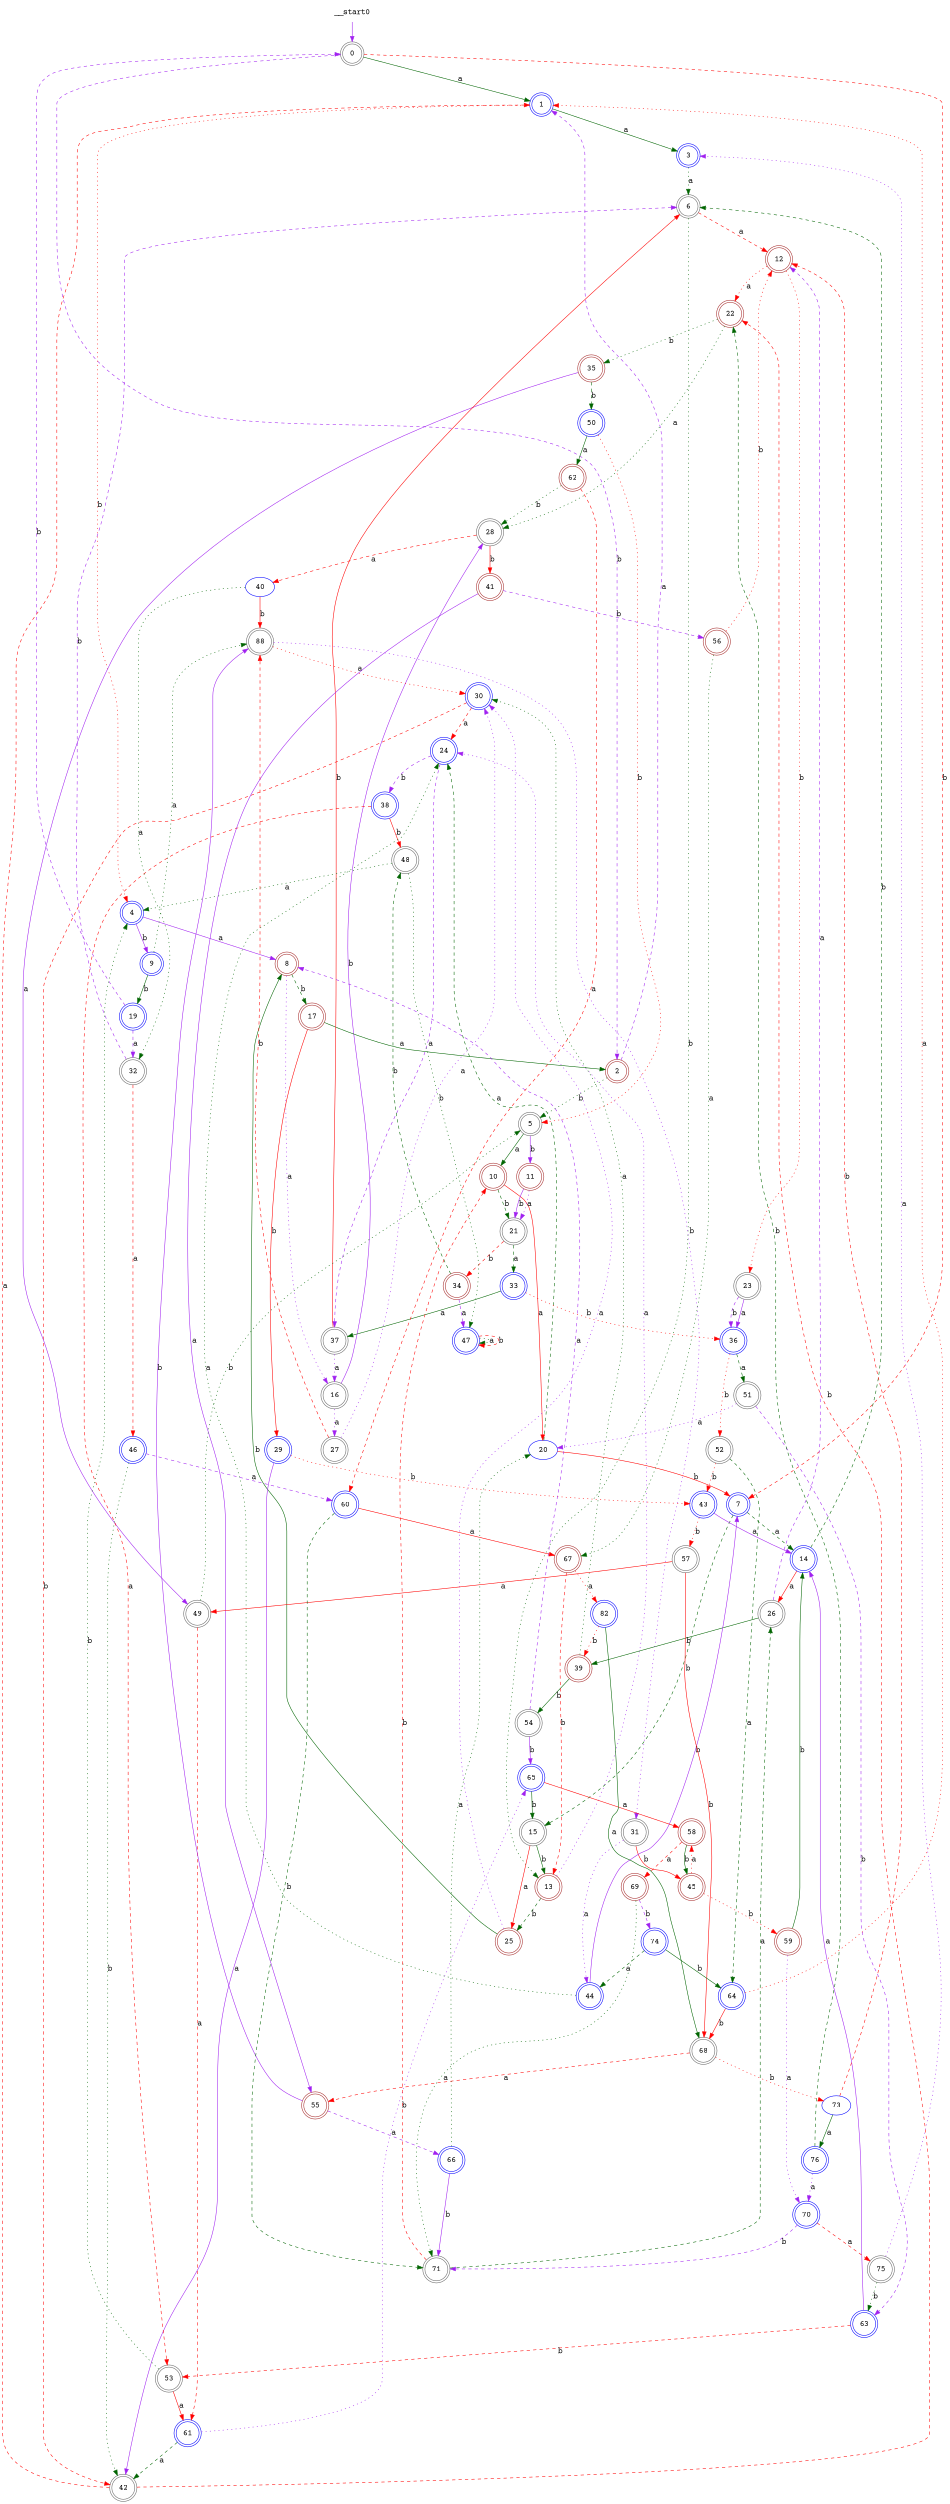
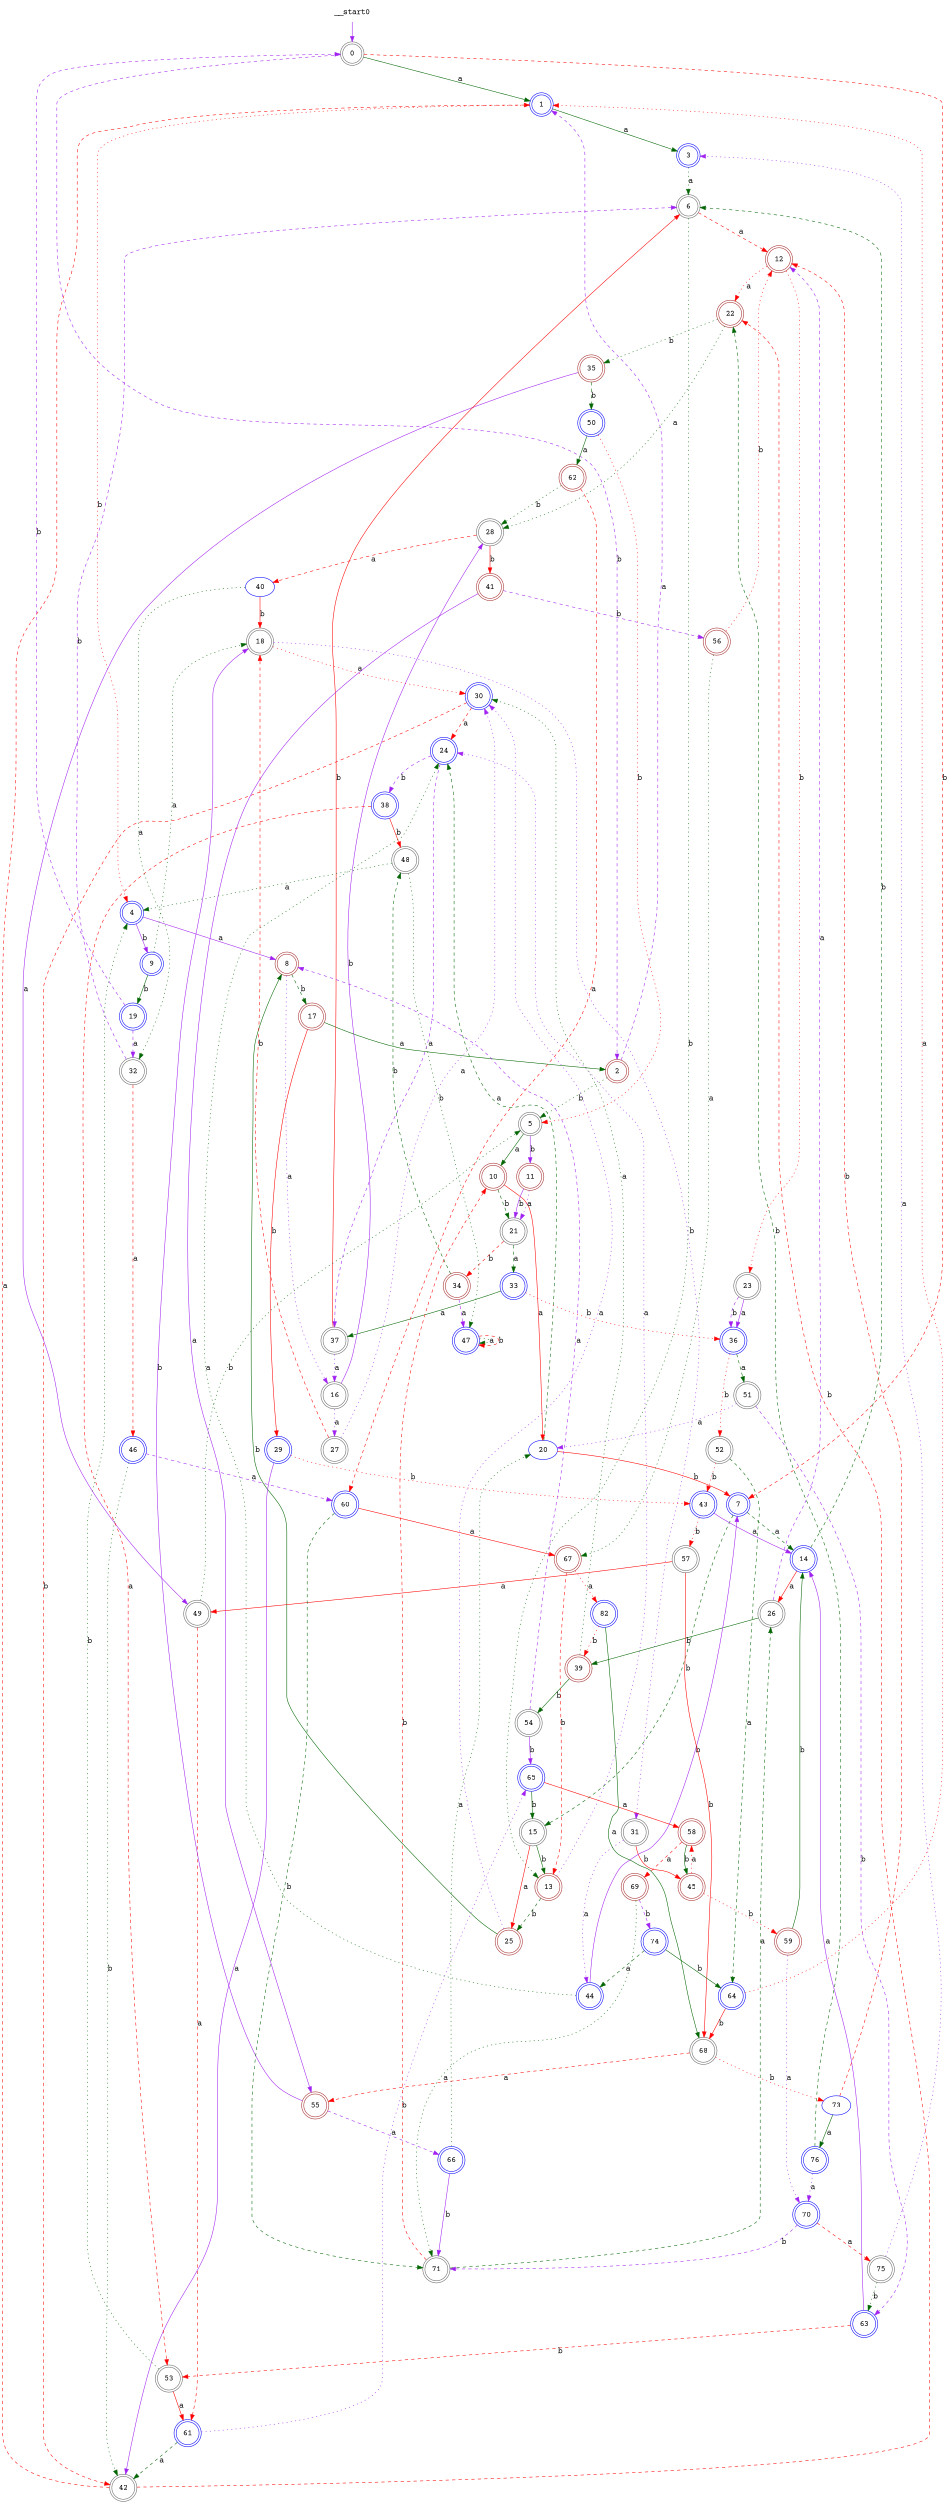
(260, 642) -> (260, 642)
